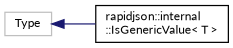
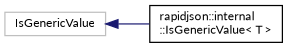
(28, 24) -> (55, 24)
